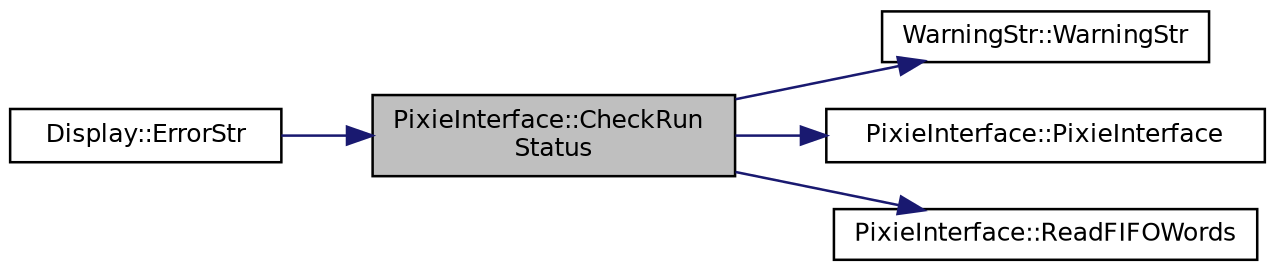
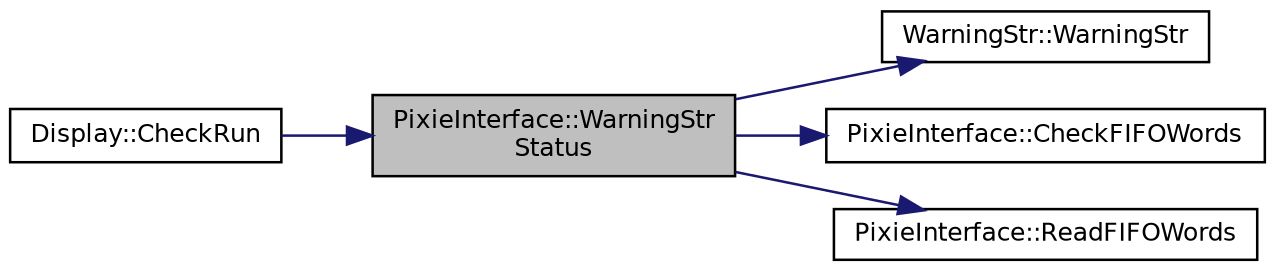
(146, 136) -> (146, 136)
(554, 136) -> (554, 136)
(1046, 136) -> (1046, 136)
